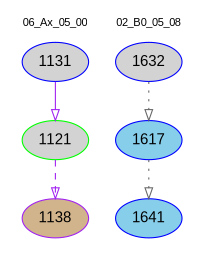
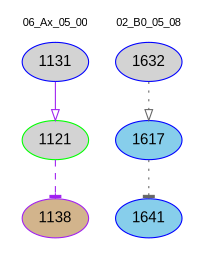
(55, 177) -> (55, 177)
(149, 177) -> (149, 177)
